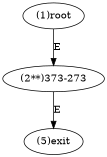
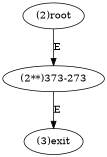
(54, 16) -> (54, 16)
(54, 142) -> (54, 142)
